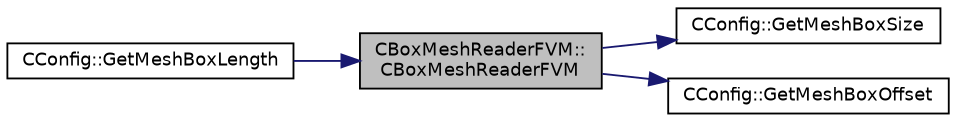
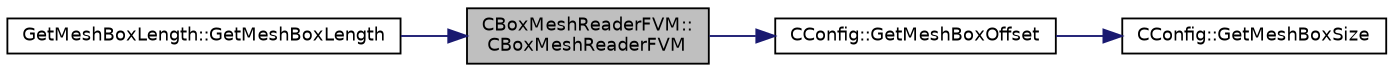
(630, 45) -> (1080, 36)
(150, 61) -> (204, 36)
